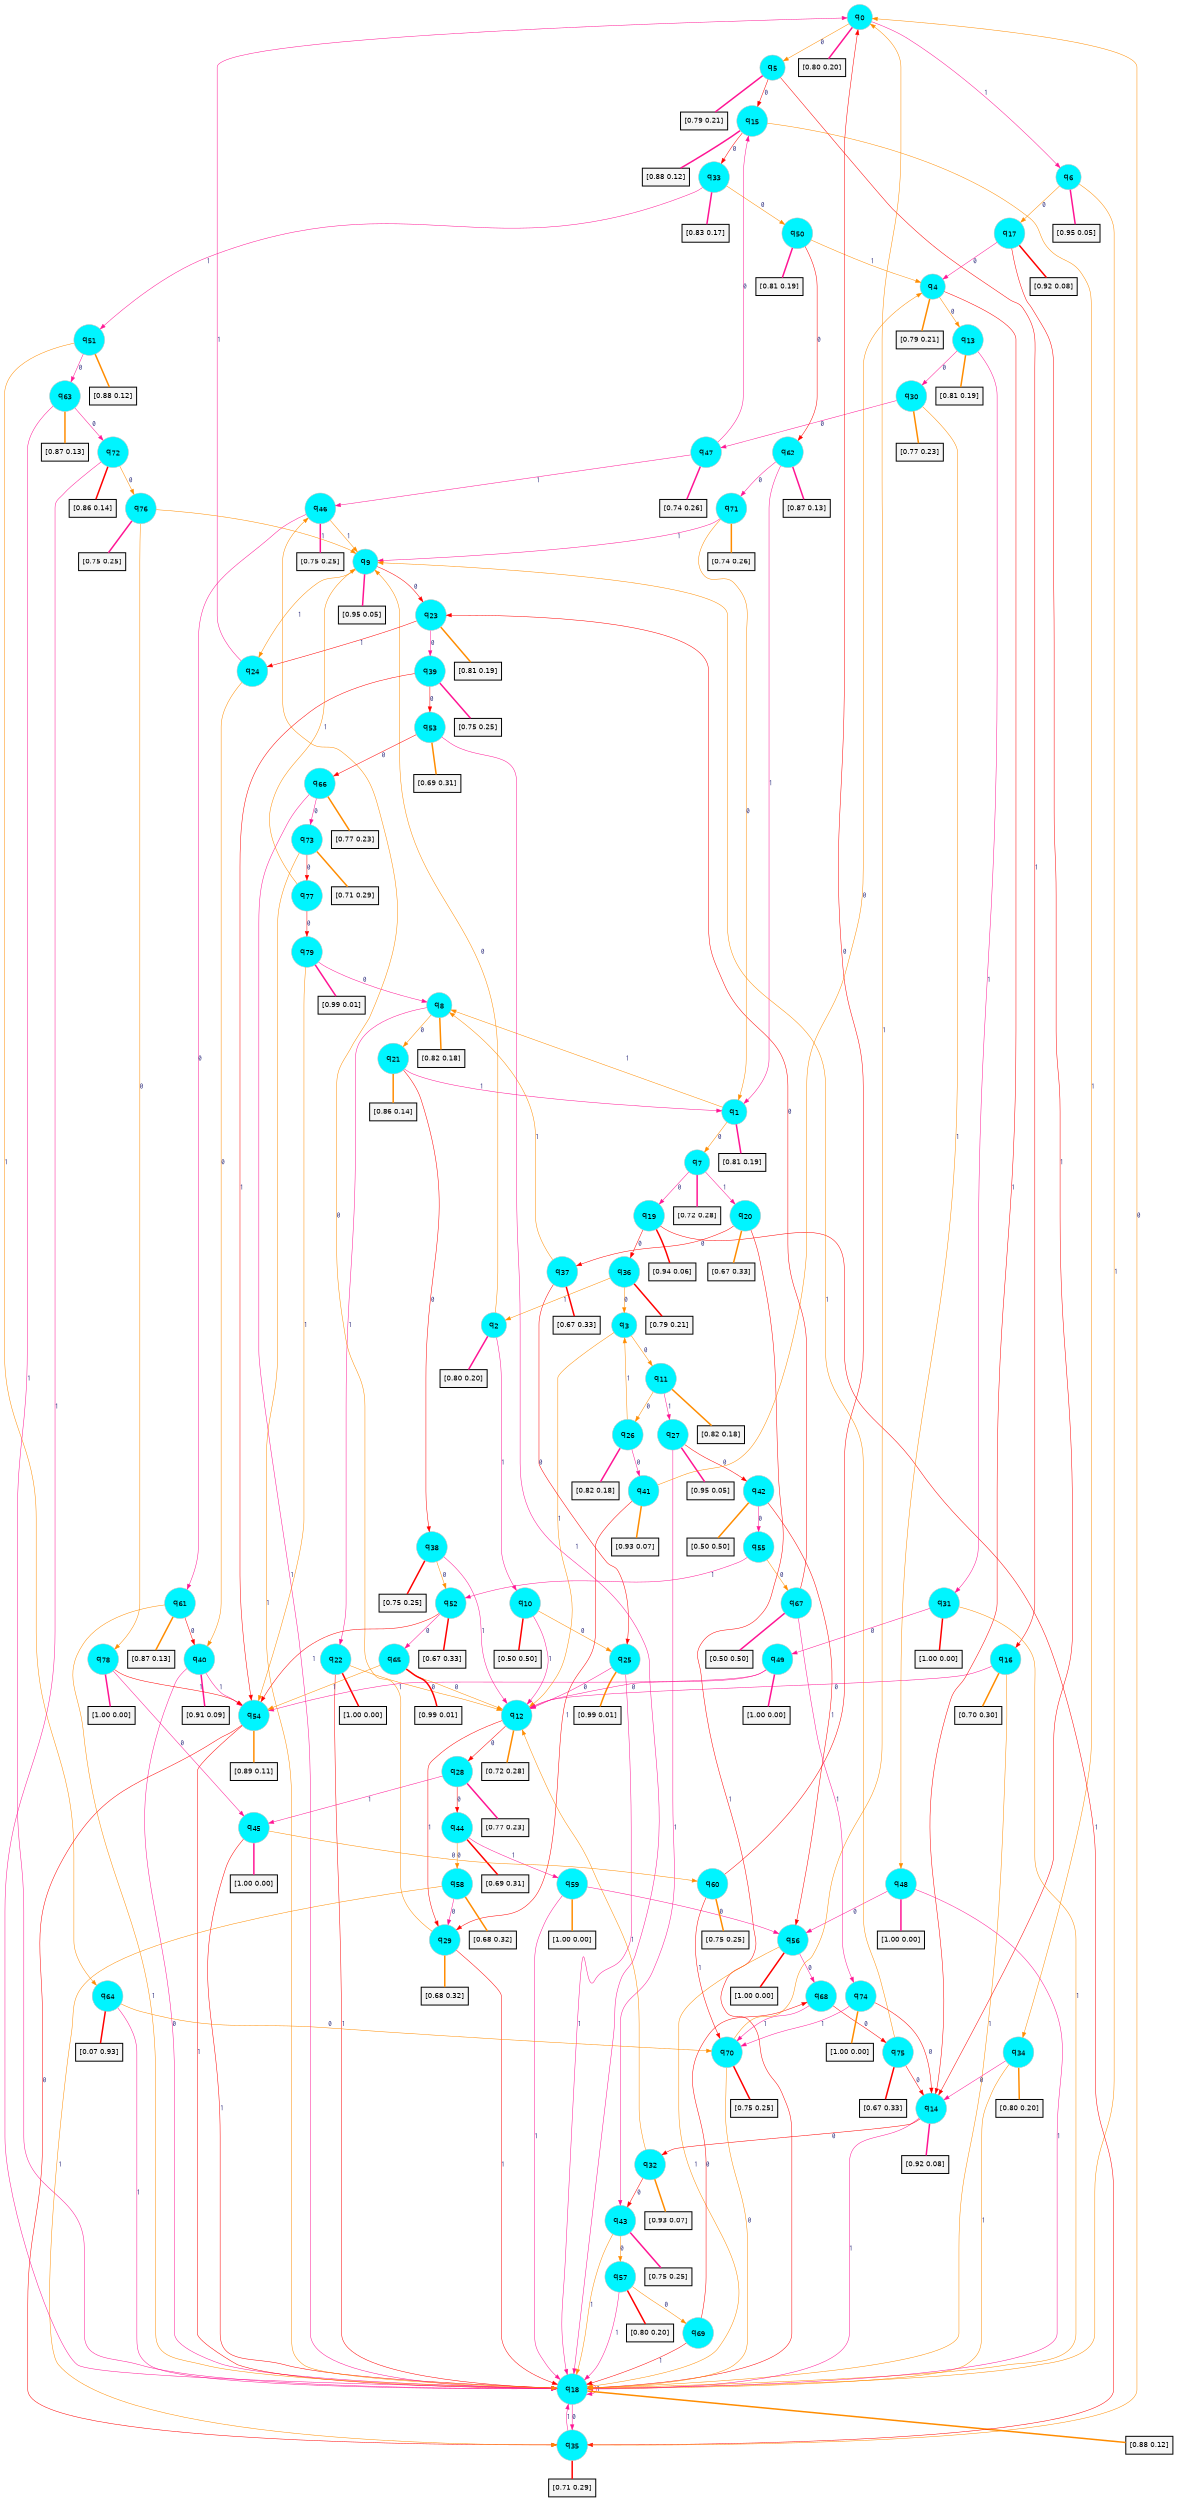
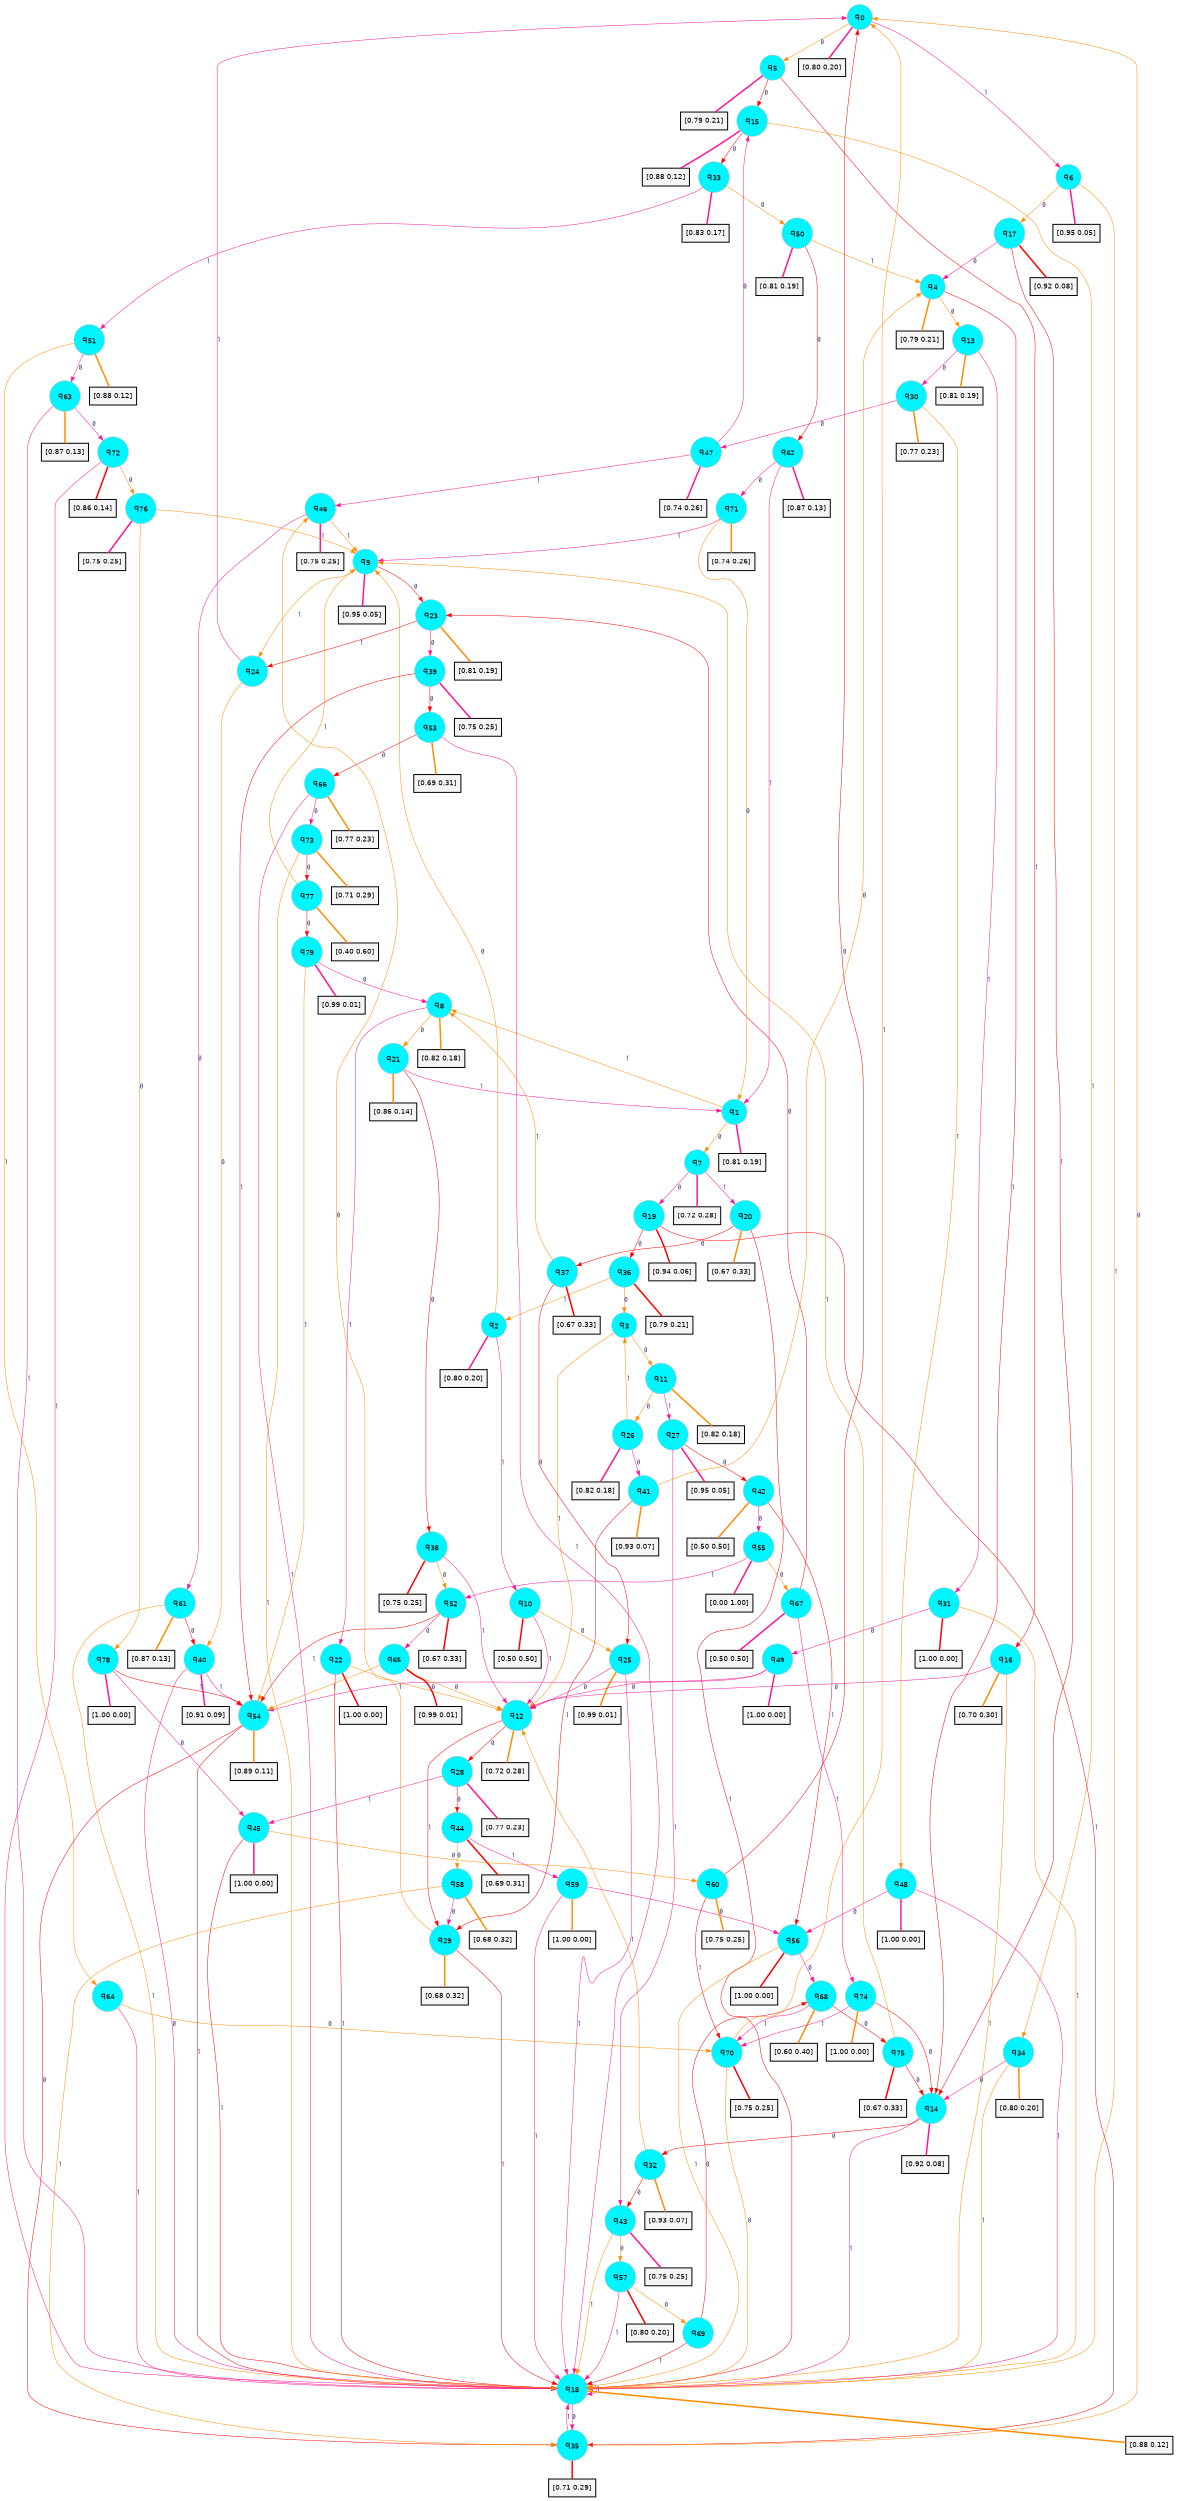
none -> (355, 952)
none -> (729, 1603)
(99, 2052) -> none
none -> (794, 2052)
